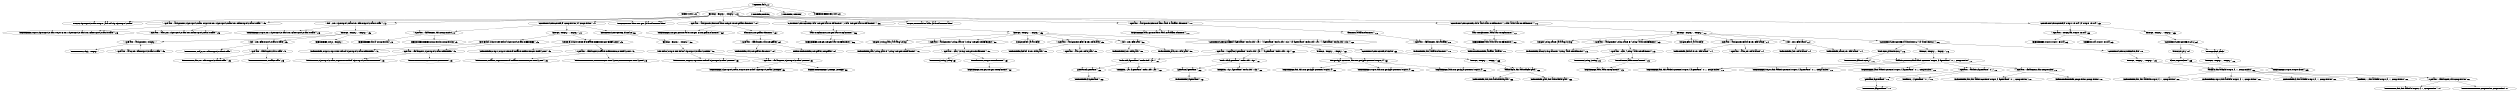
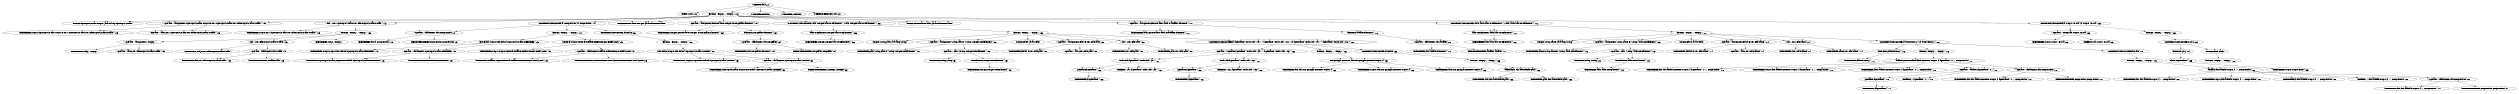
(141, 47) -> (139, 46)
